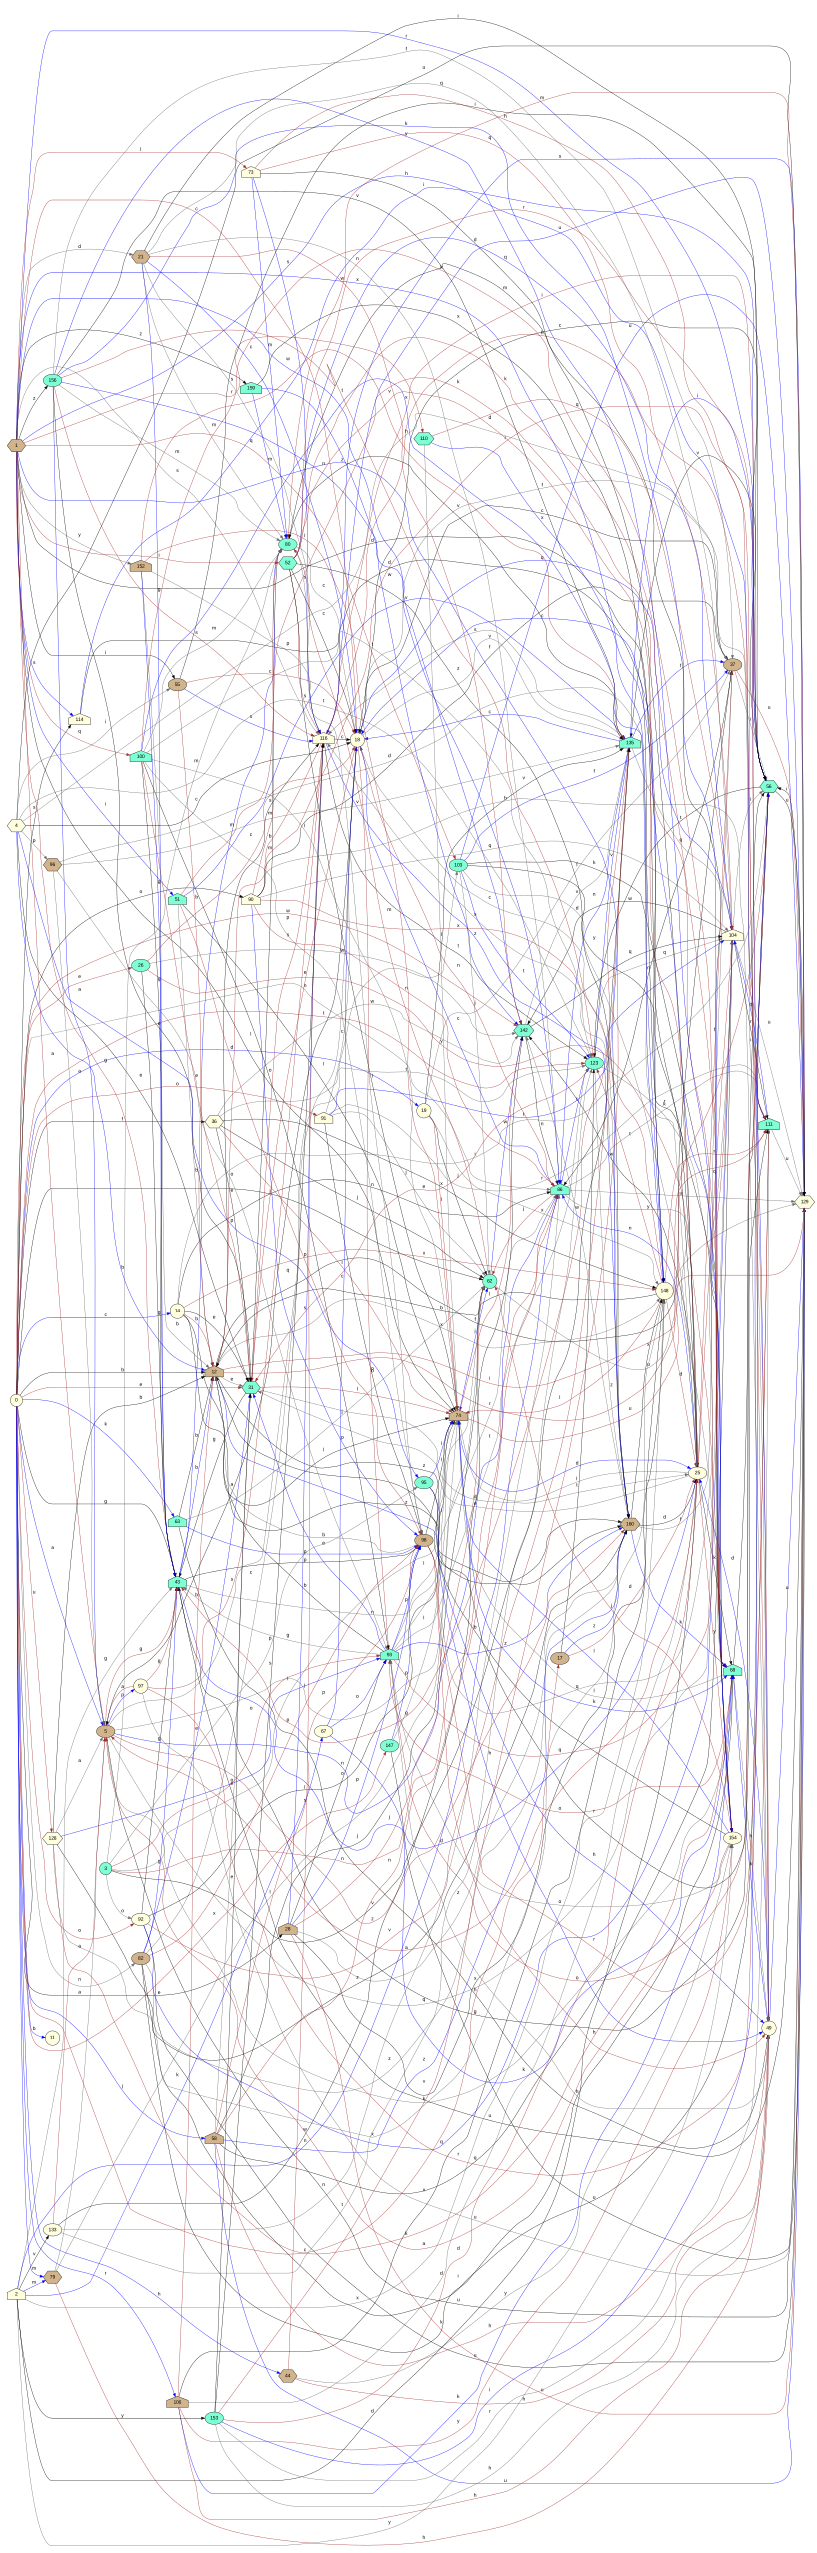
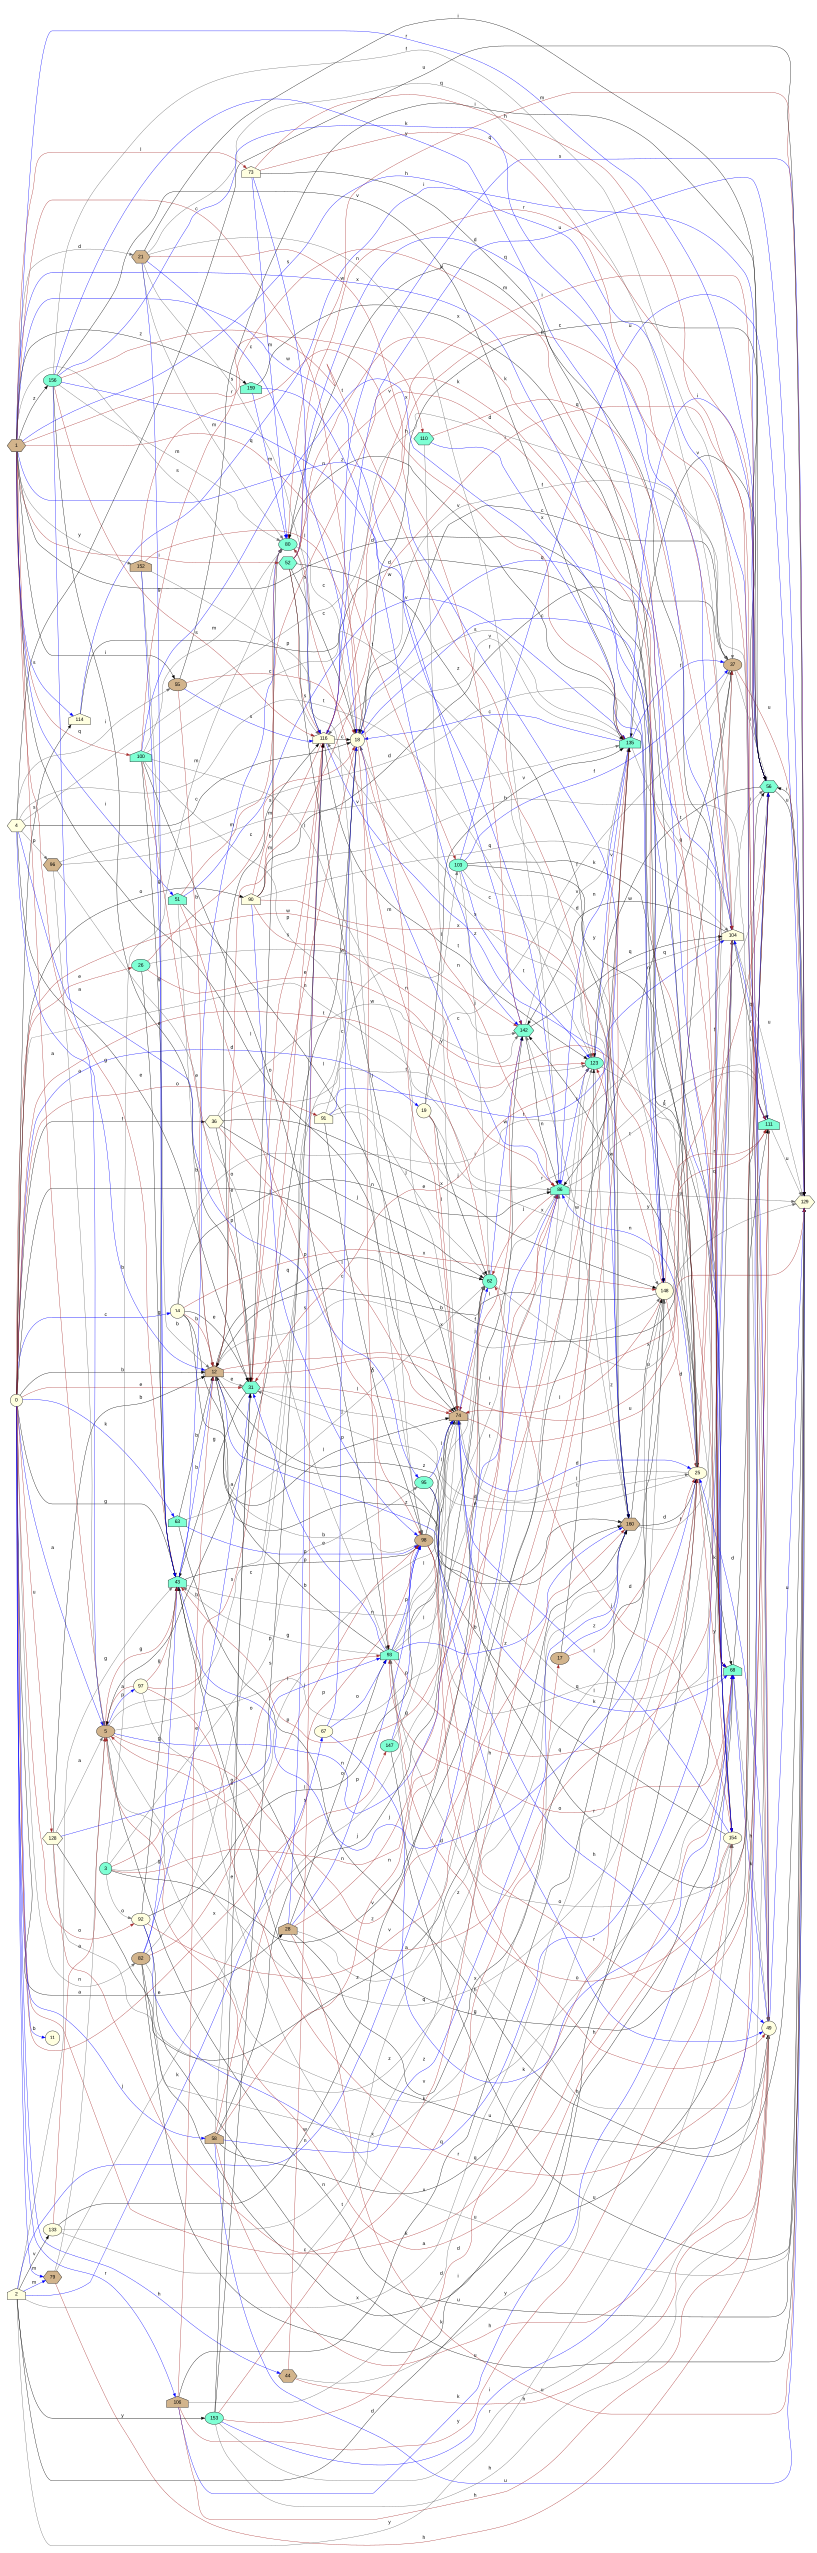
(372, 1369) -> (372, 1369)
(662, 1608) -> none
